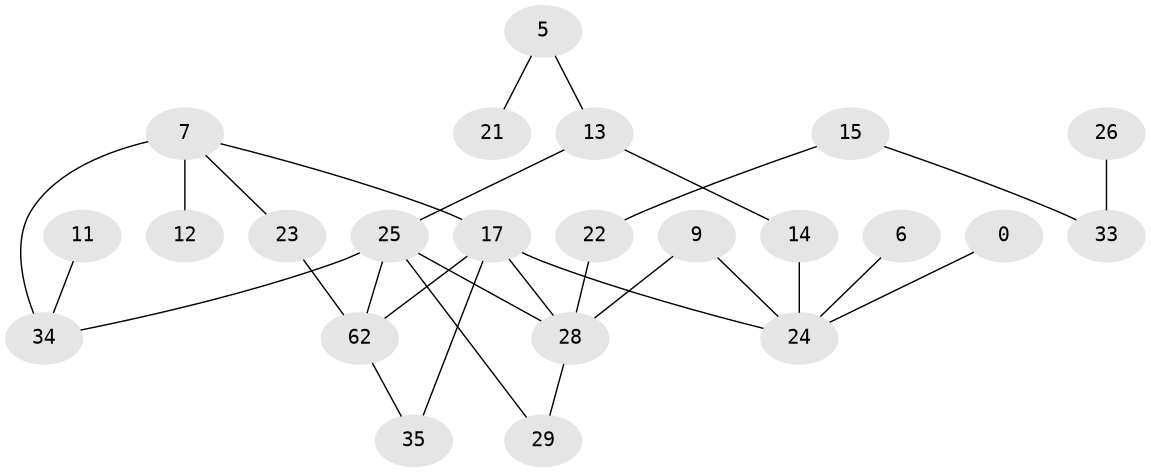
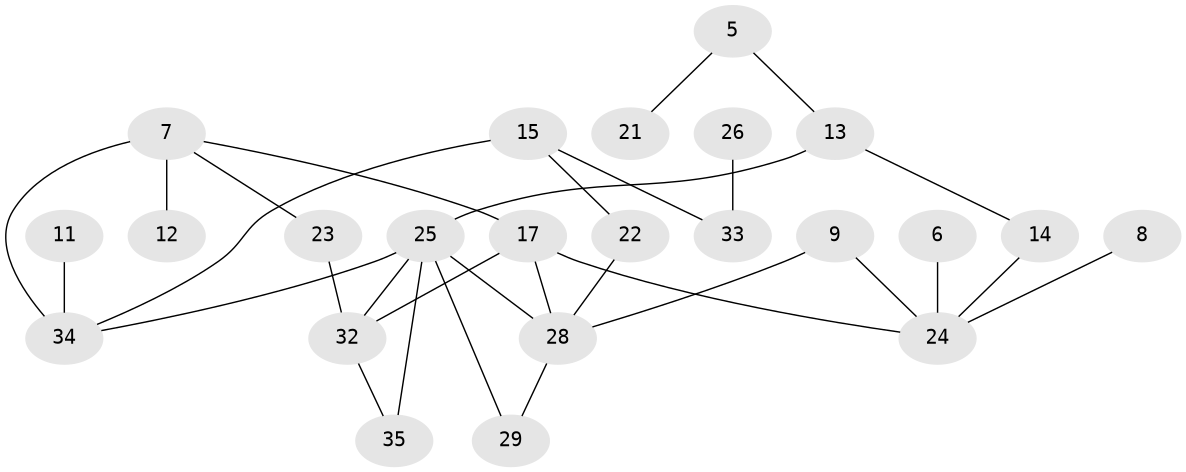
none -> (290, 201)
(1004, 236) -> (1142, 236)
(360, 338) -> (347, 338)
(453, 338) -> (410, 338)
